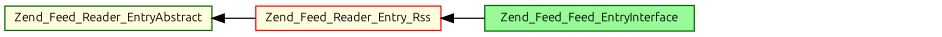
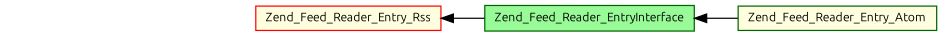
(108, 18) -> none
(590, 18) -> (590, 18)
none -> (837, 18)
